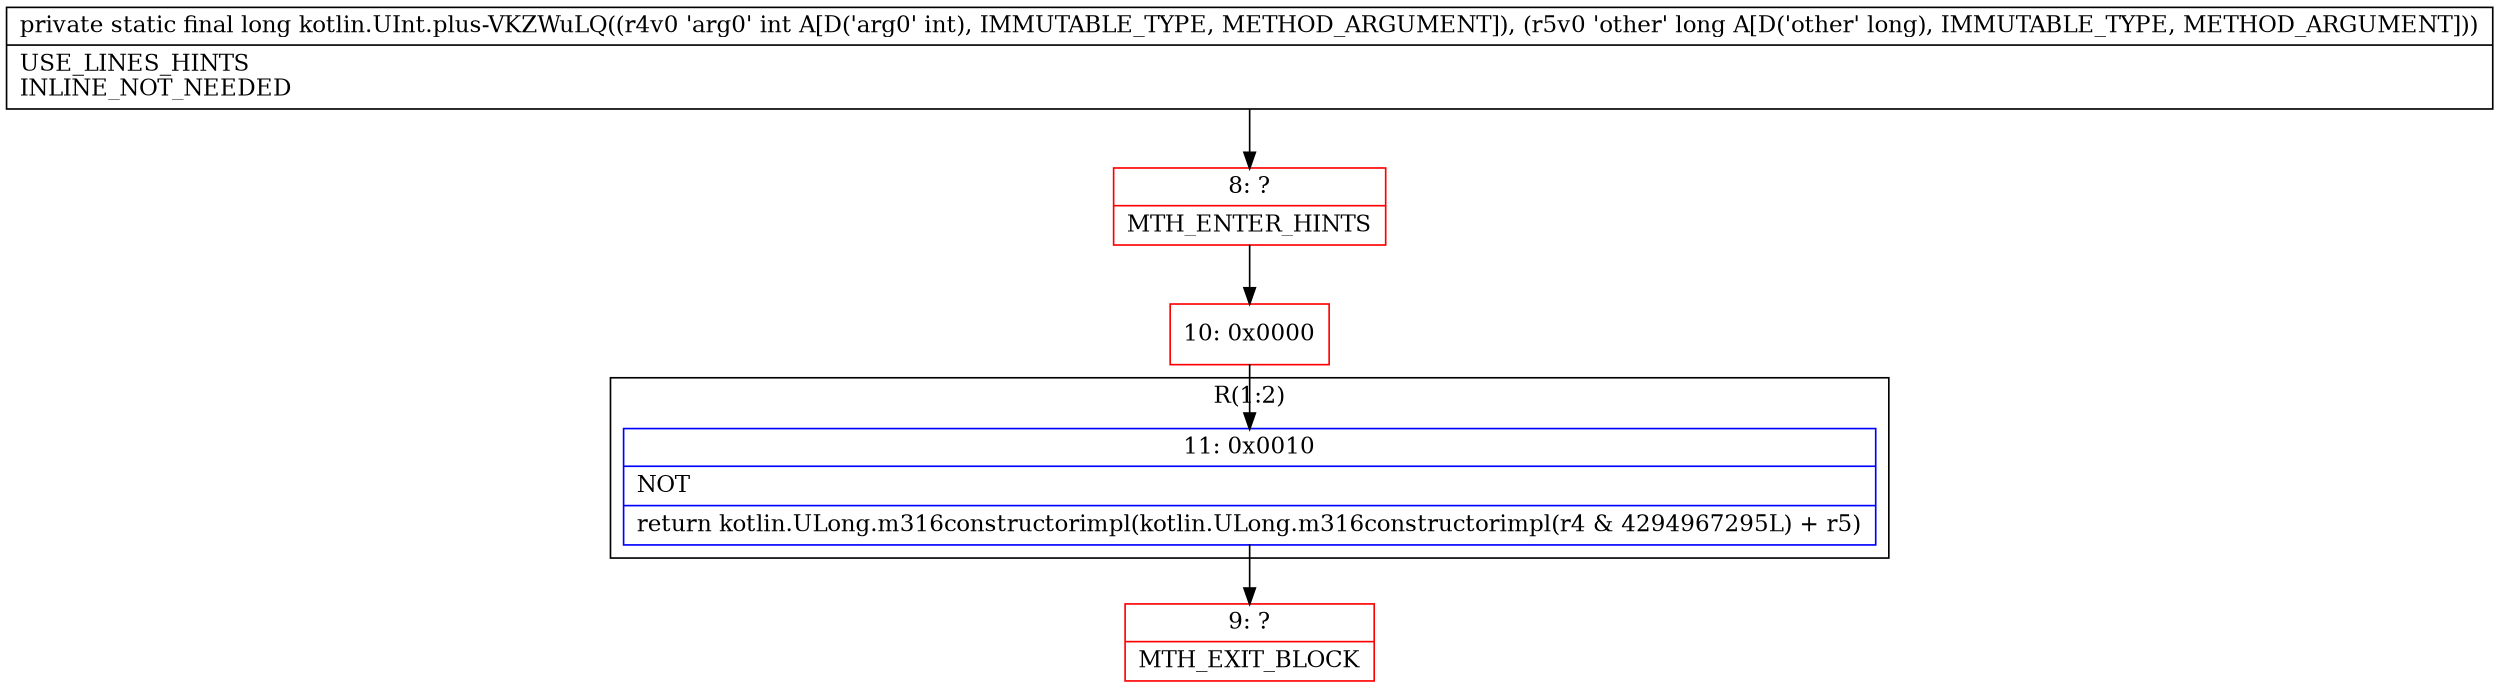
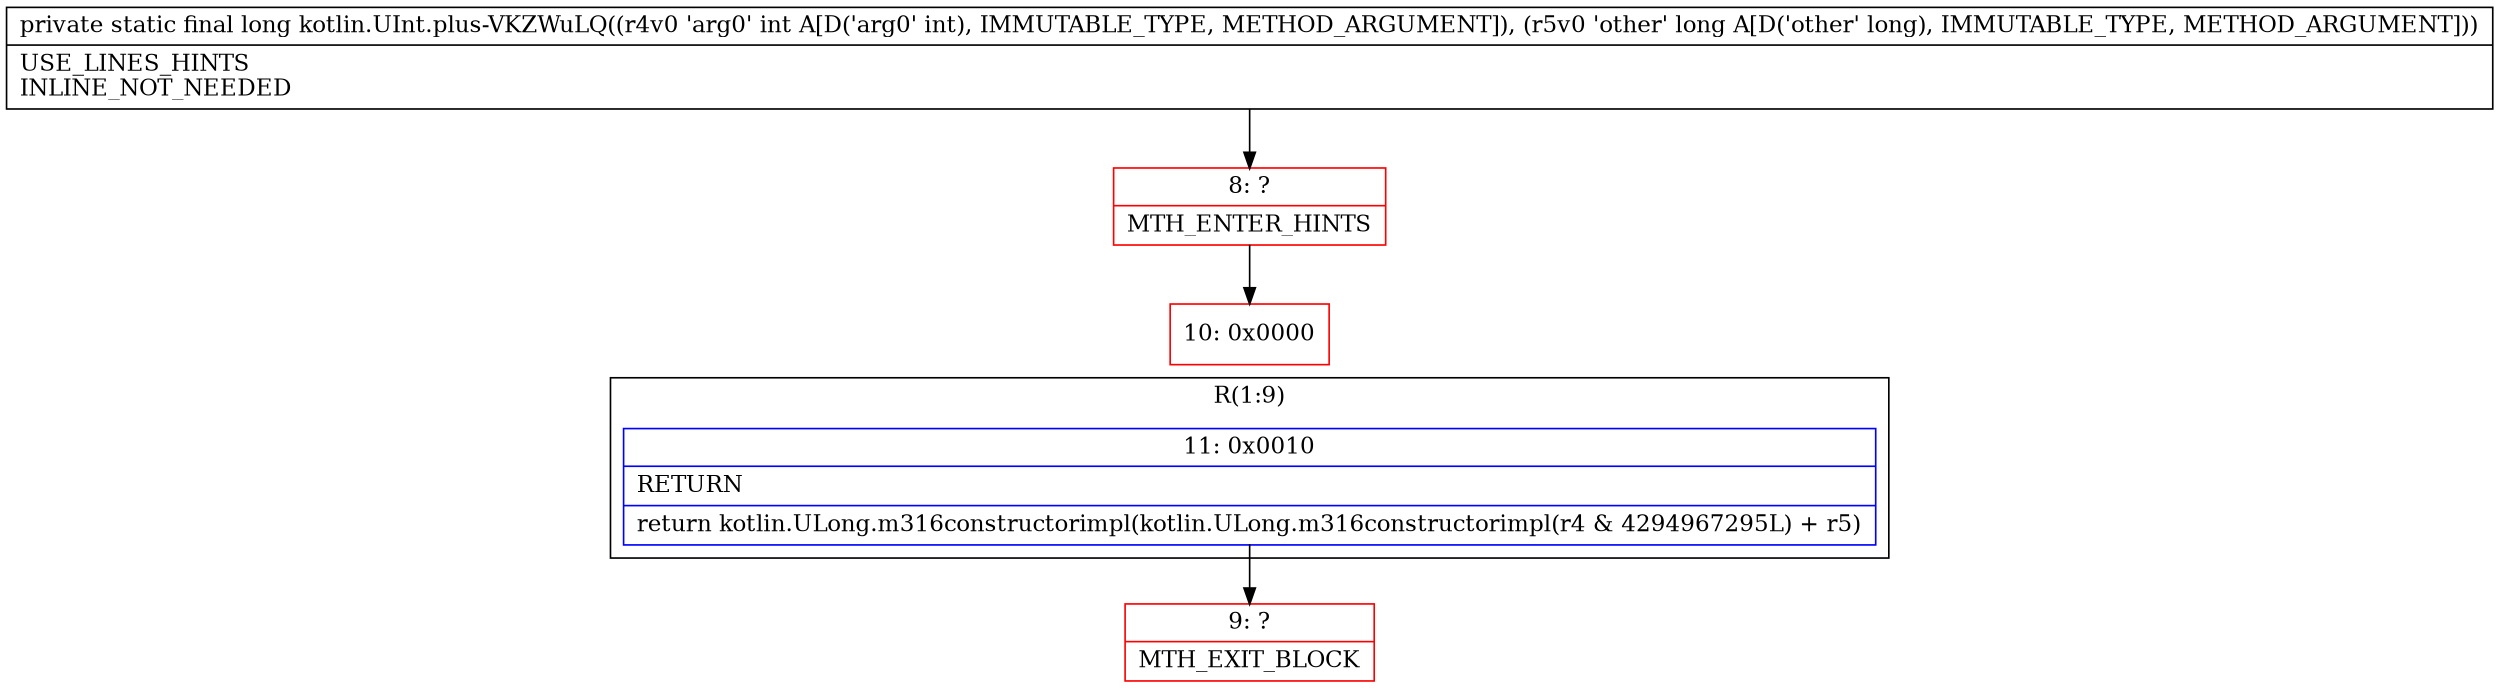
(1250, 388) -> none
(1250, 397) -> (1250, 397)
(664, 485) -> (690, 485)
